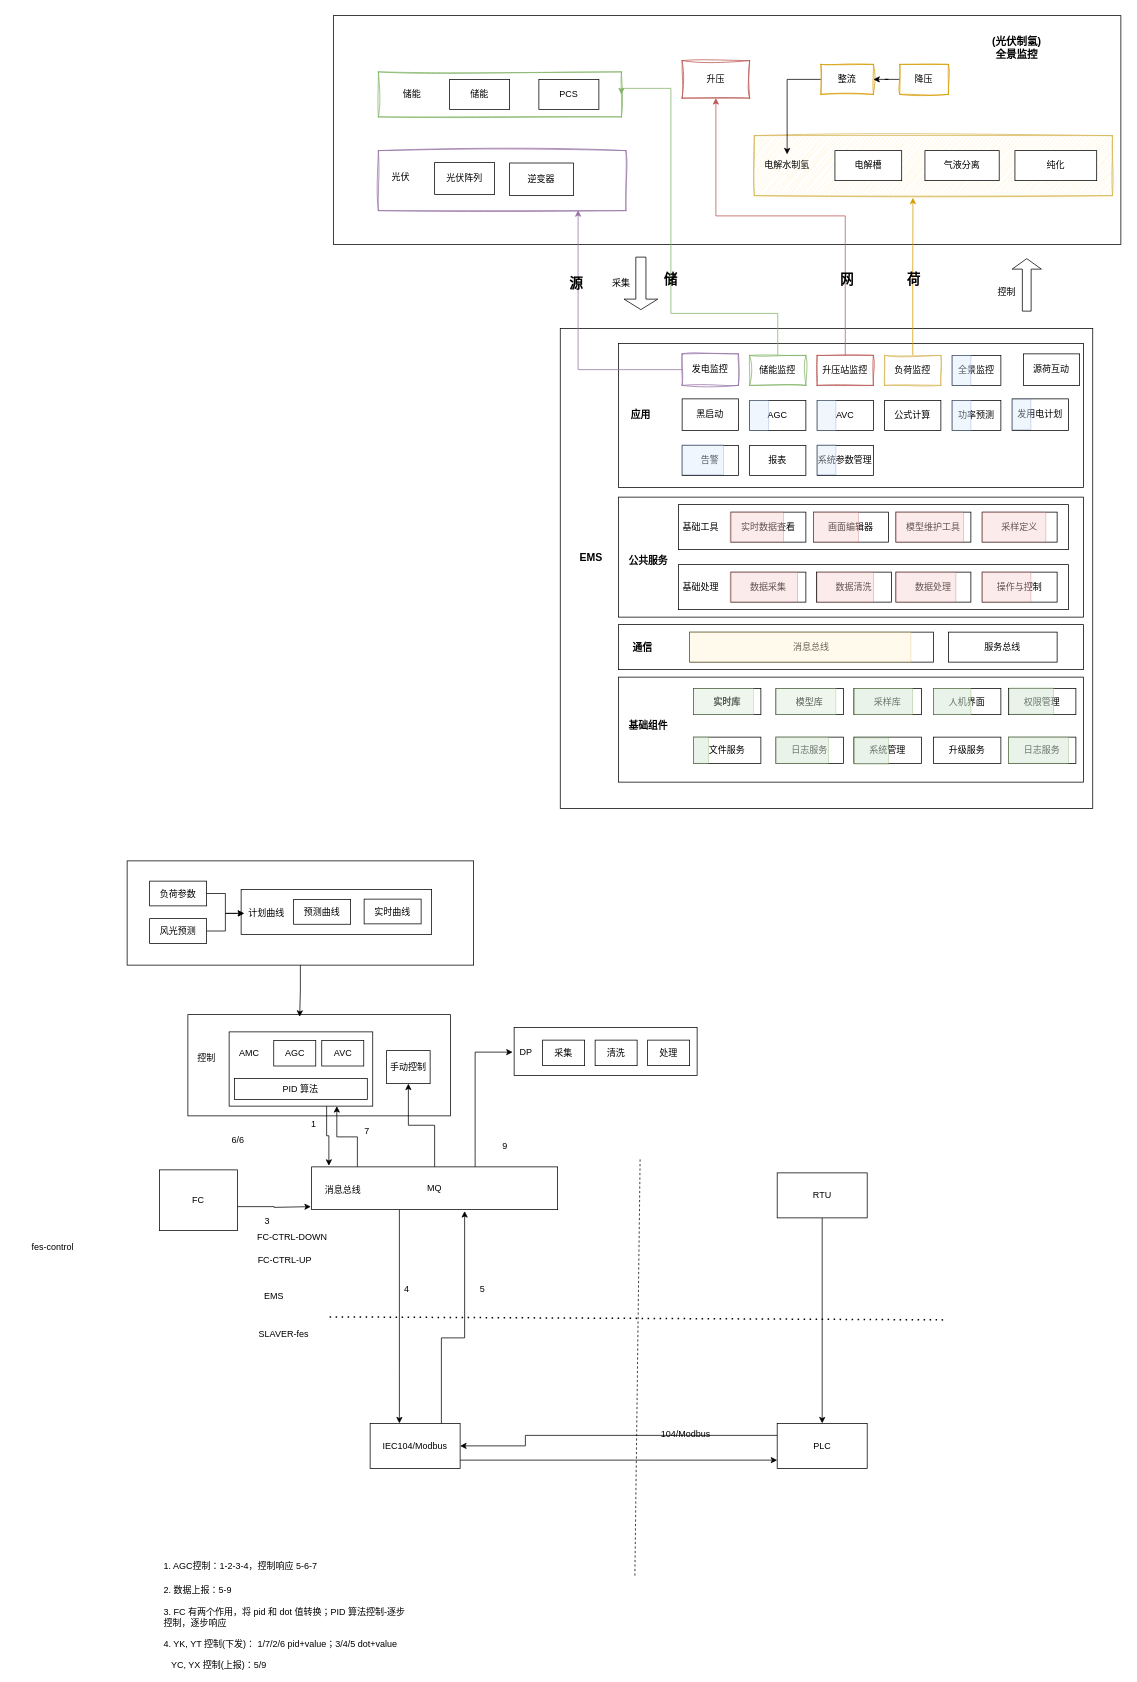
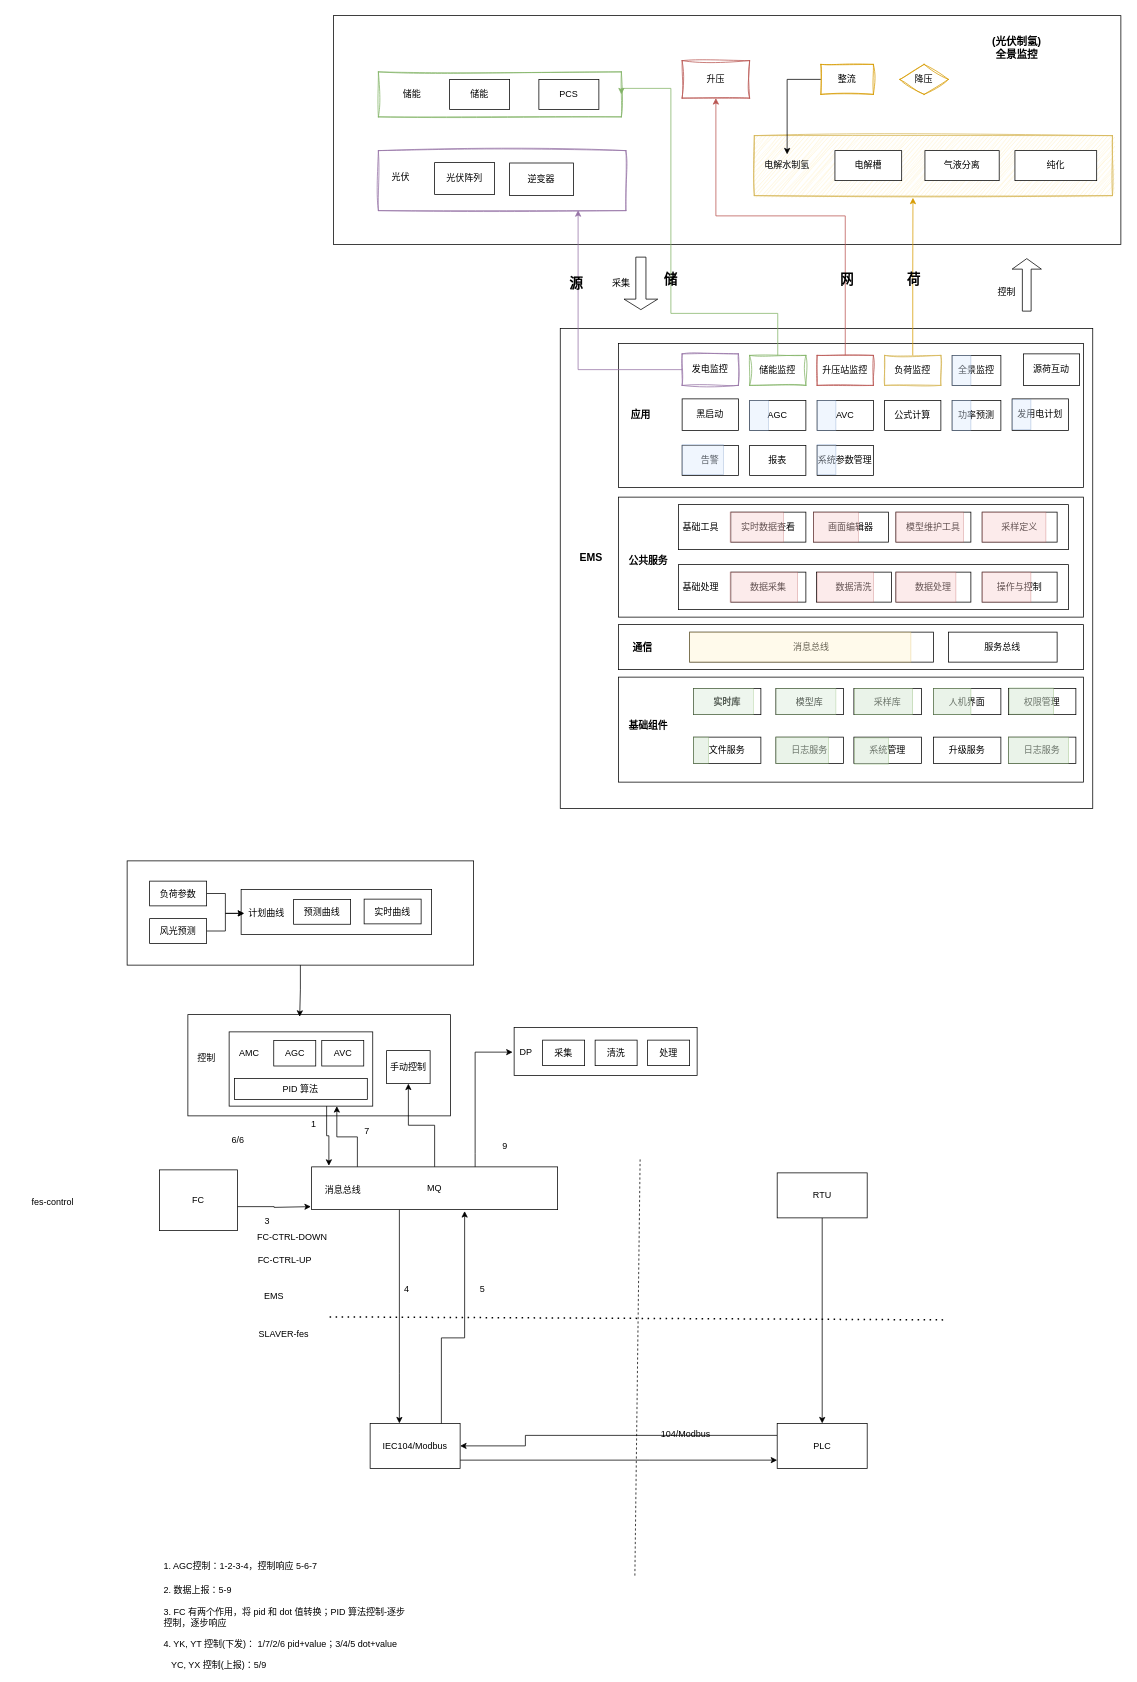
(886, 79) -> none
(924, 79) -> (924, 79)
(53, 1247) -> (53, 1202)
